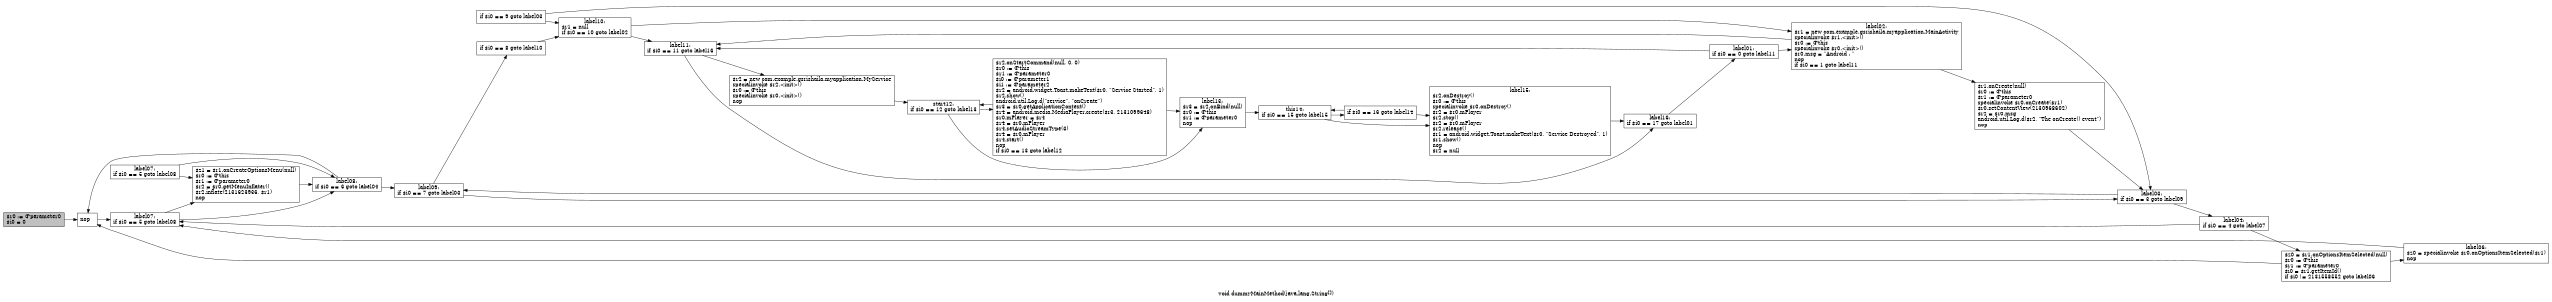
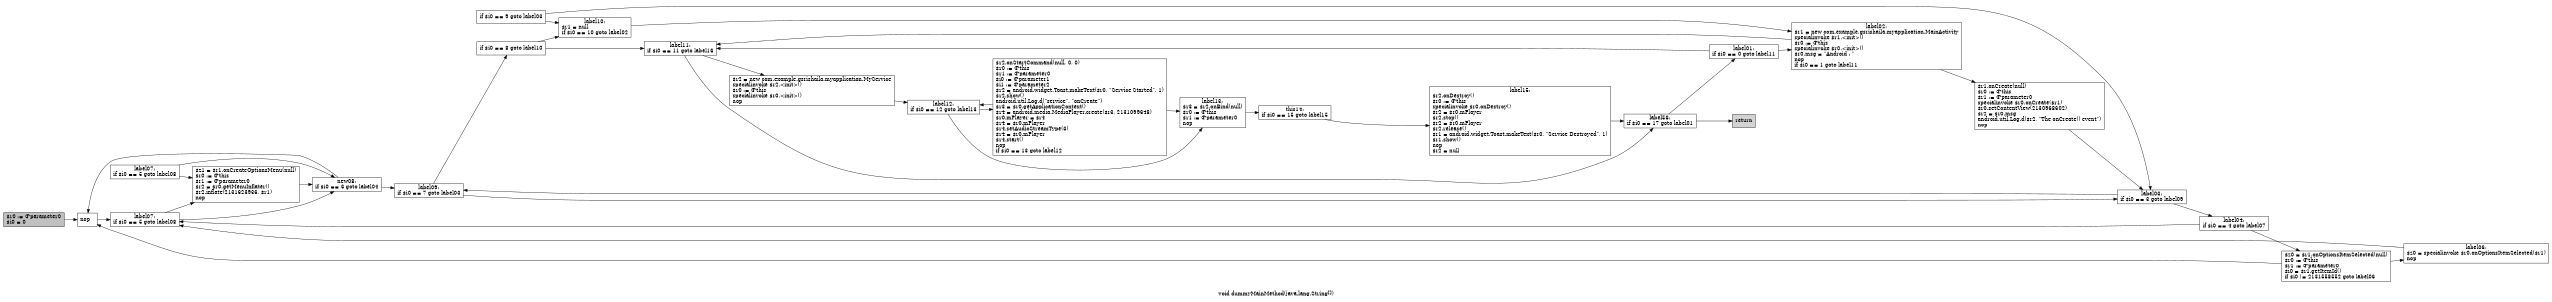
(640, 38) -> (593, 48)
(944, 107) -> (944, 107)
(1380, 113) -> none
(1660, 121) -> (1660, 121)
none -> (1744, 121)
(347, 184) -> (347, 184)
